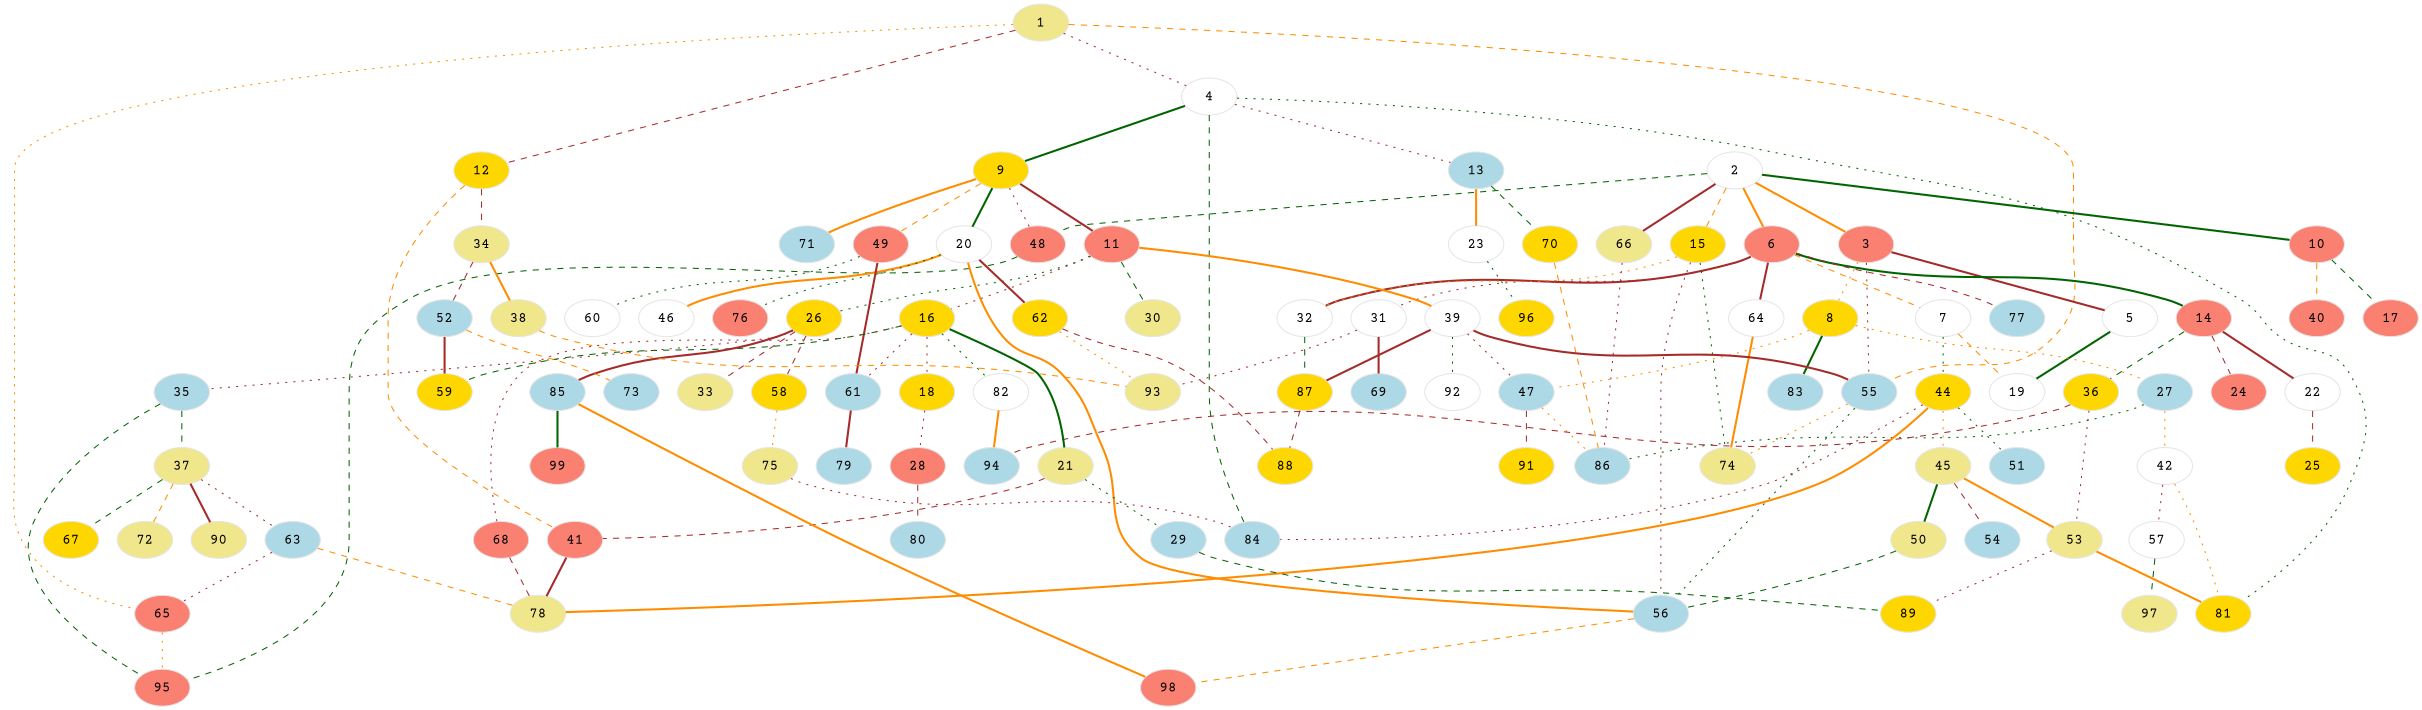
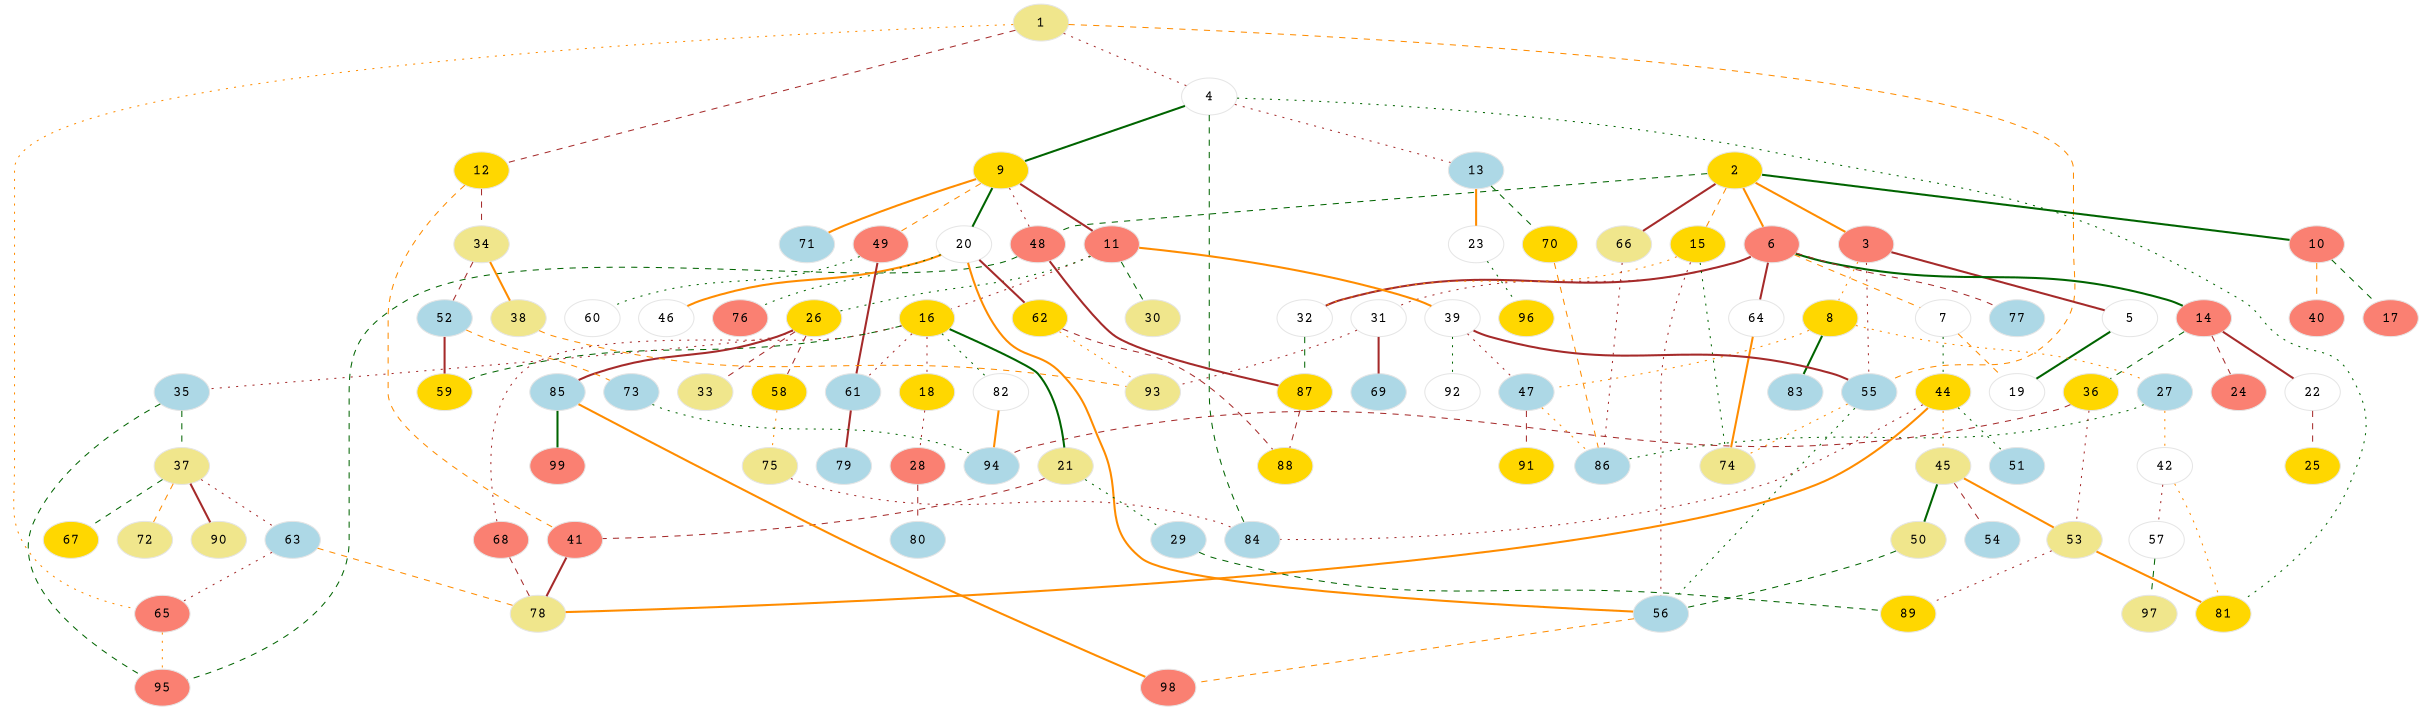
(1735, 170) -> (1735, 170)
(1386, 351) -> (1129, 343)
none -> (812, 429)
